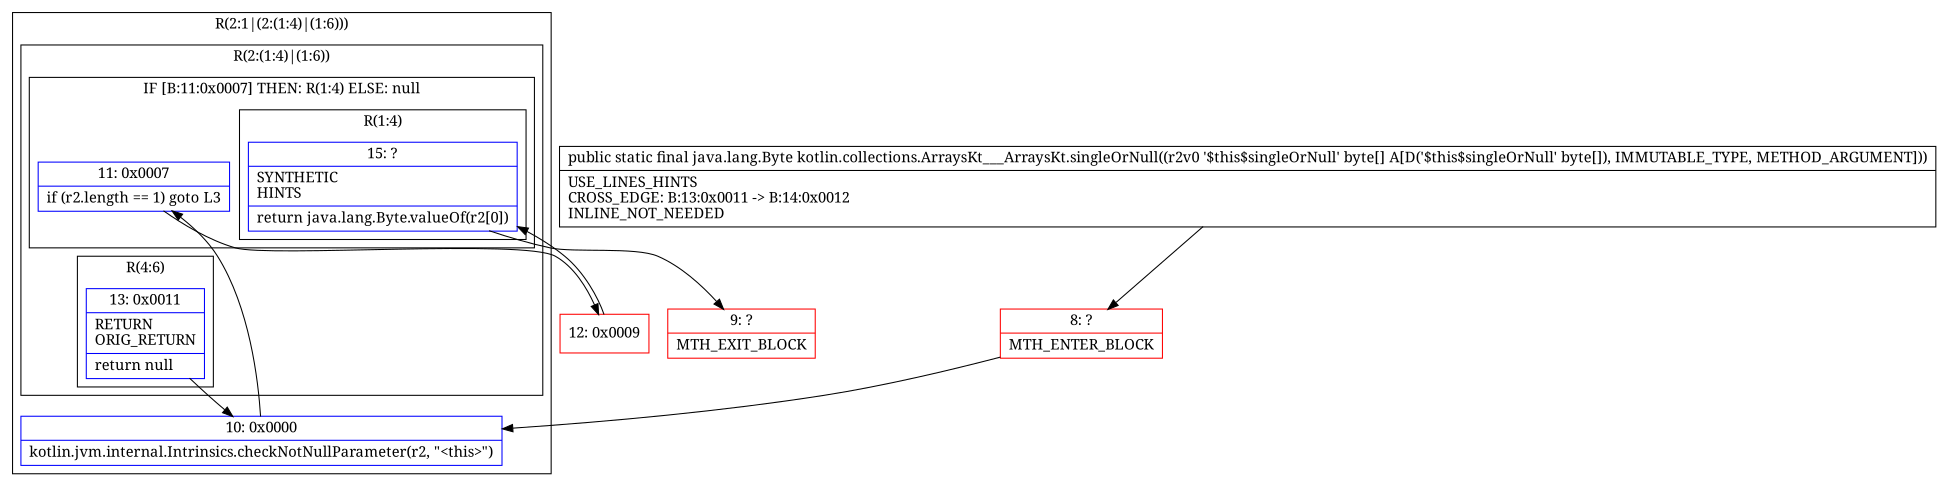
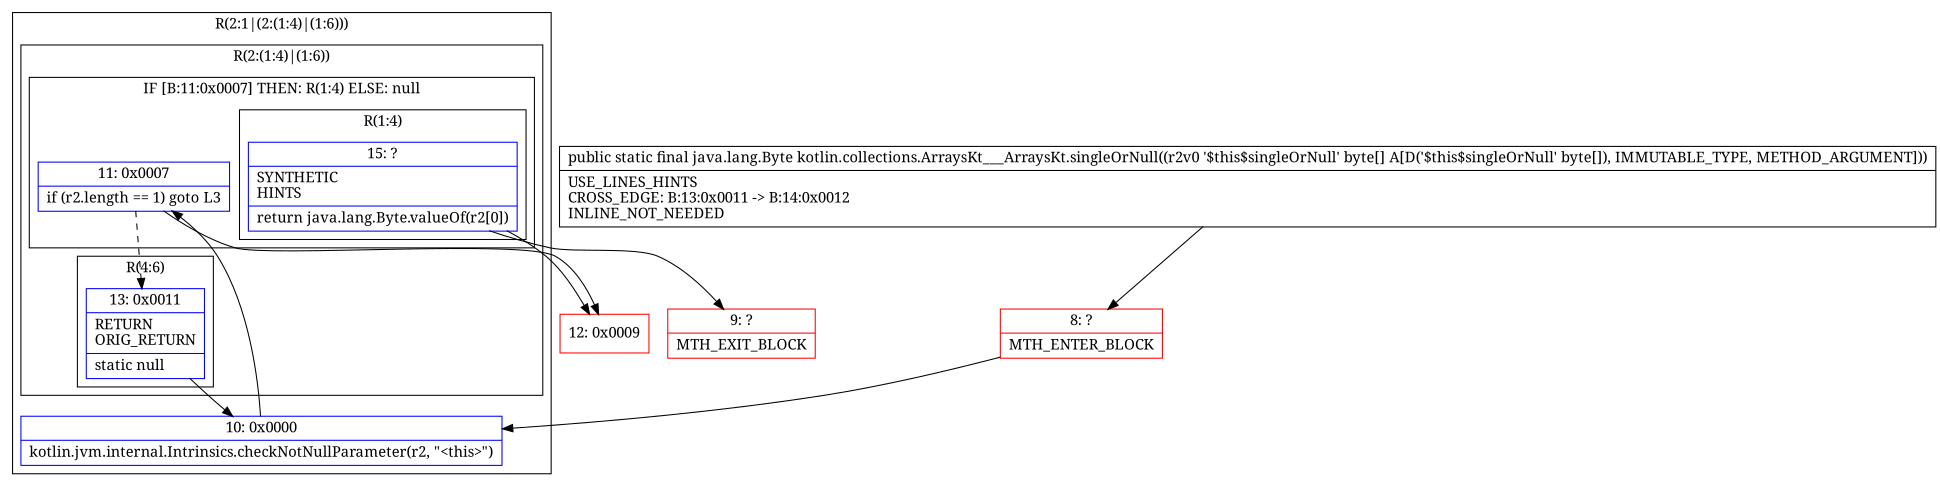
none -> (138, 241)
(574, 265) -> (558, 267)
(134, 366) -> (130, 366)
